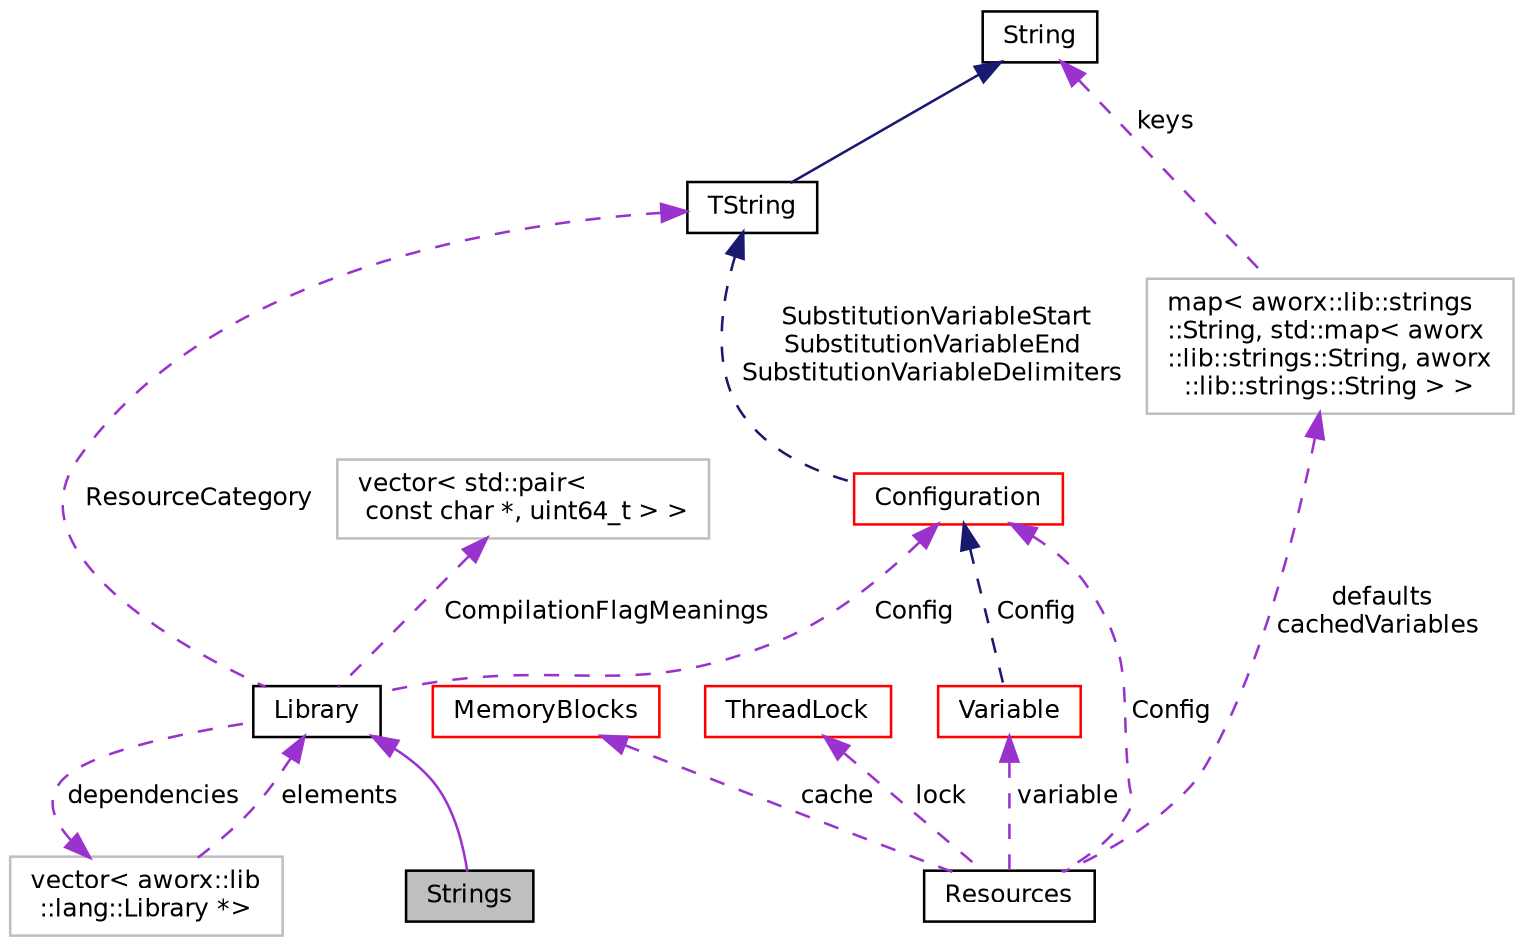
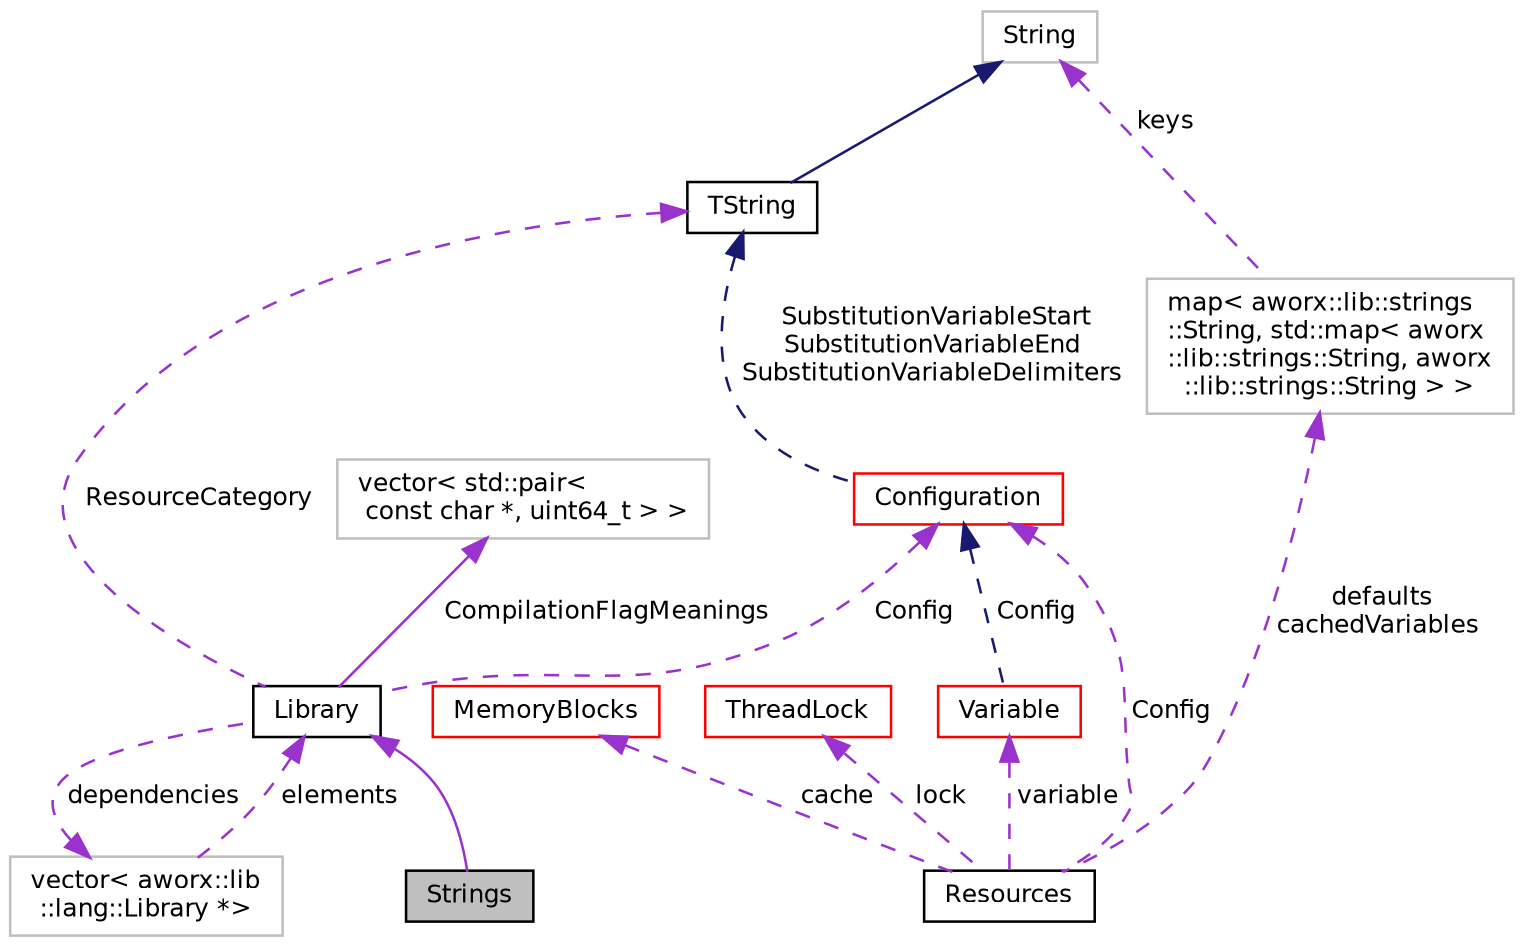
(1040, 37) -> (1040, 37)
(404, 622) -> (404, 622)
